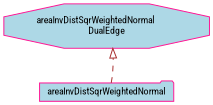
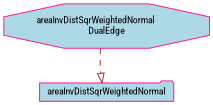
(113, 71) -> (100, 61)
